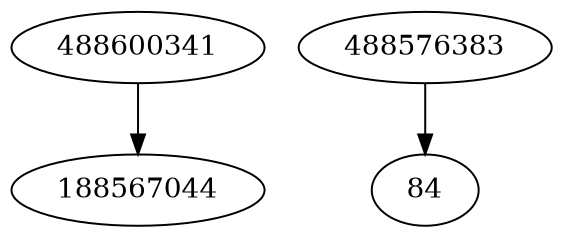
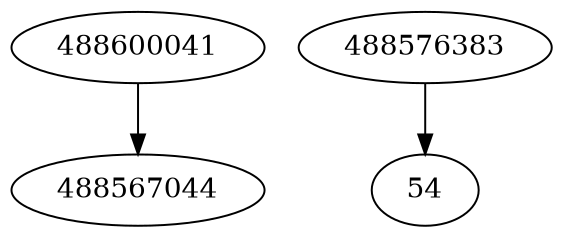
(138, 48) -> (138, 48)
(138, 190) -> (138, 190)
(425, 190) -> (425, 190)
